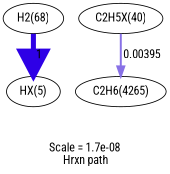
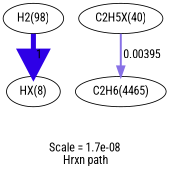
(33, 18) -> (33, 18)
(33, 92) -> (33, 92)
(121, 92) -> (121, 92)
